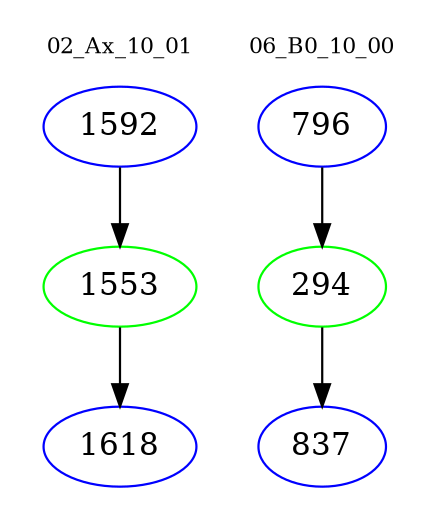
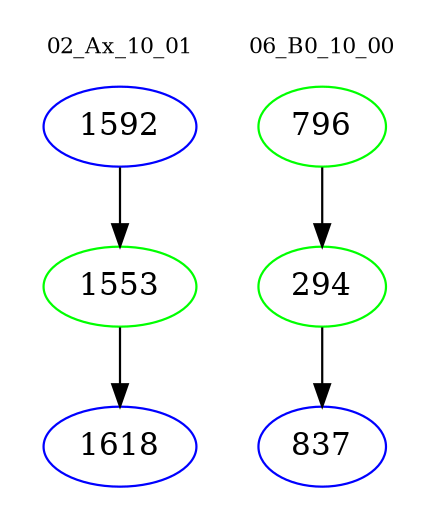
(322, 127) -> (322, 127)
